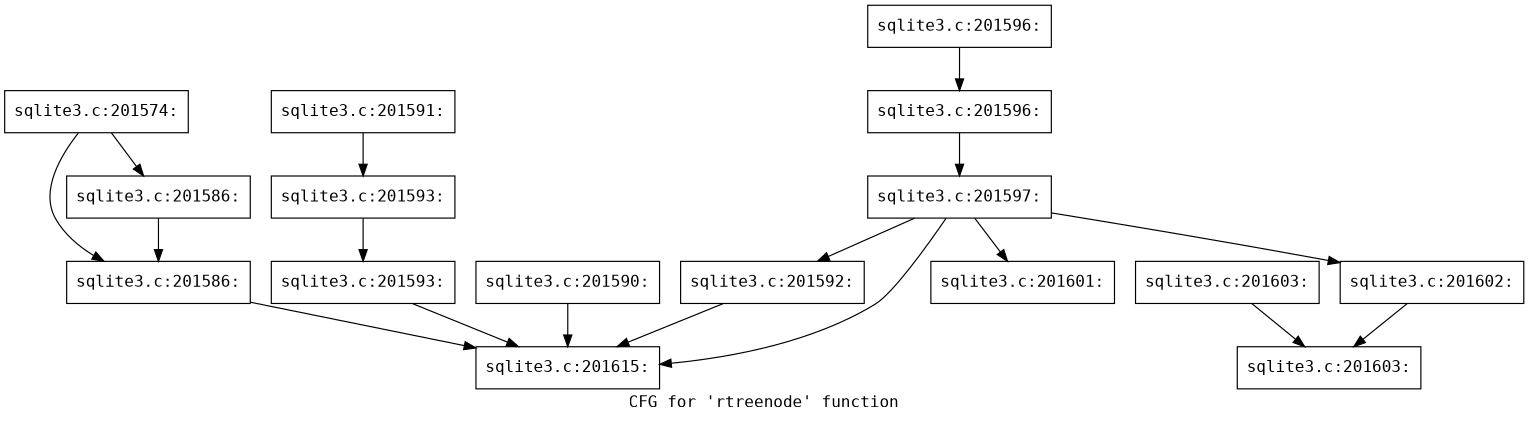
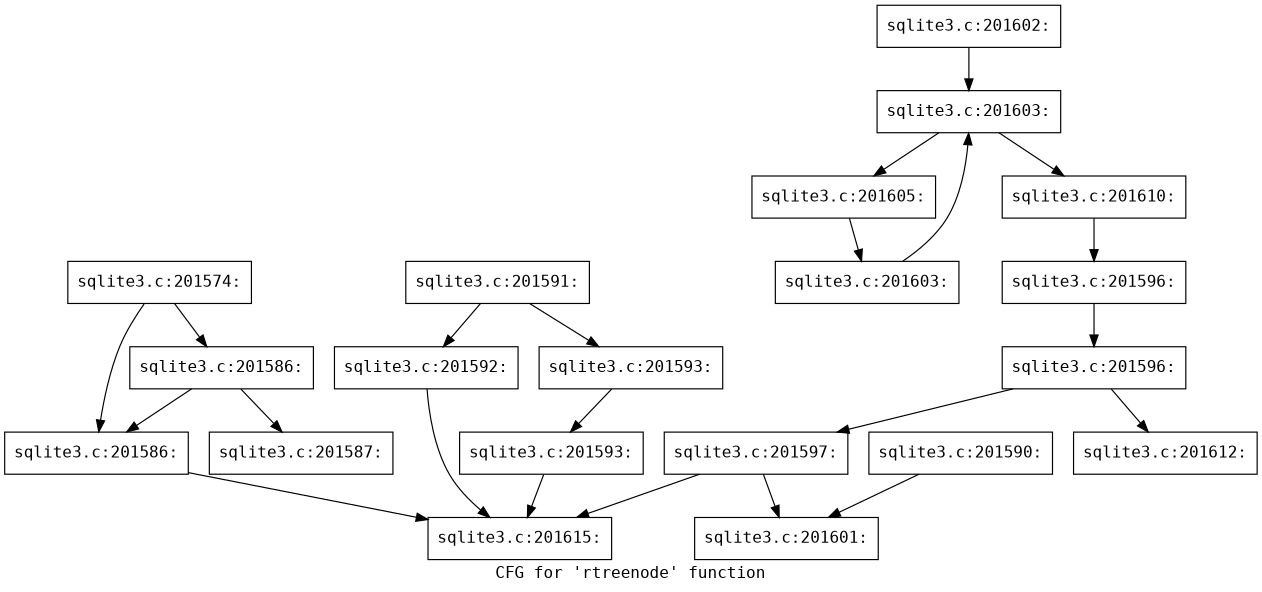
none -> (844, 197)
none -> (1094, 197)
(1190, 236) -> none
(871, 237) -> (466, 321)
(568, 319) -> (879, 493)
none -> (301, 453)
none -> (1165, 453)
